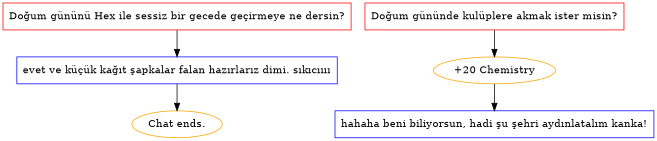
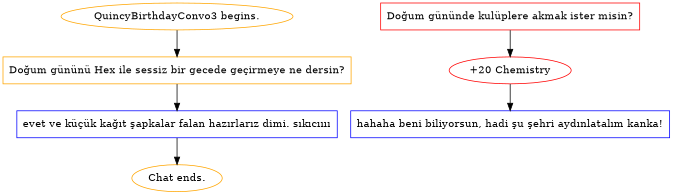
(177, 16) -> (177, 70)
none -> (177, 16)
(494, 70) -> (510, 70)
